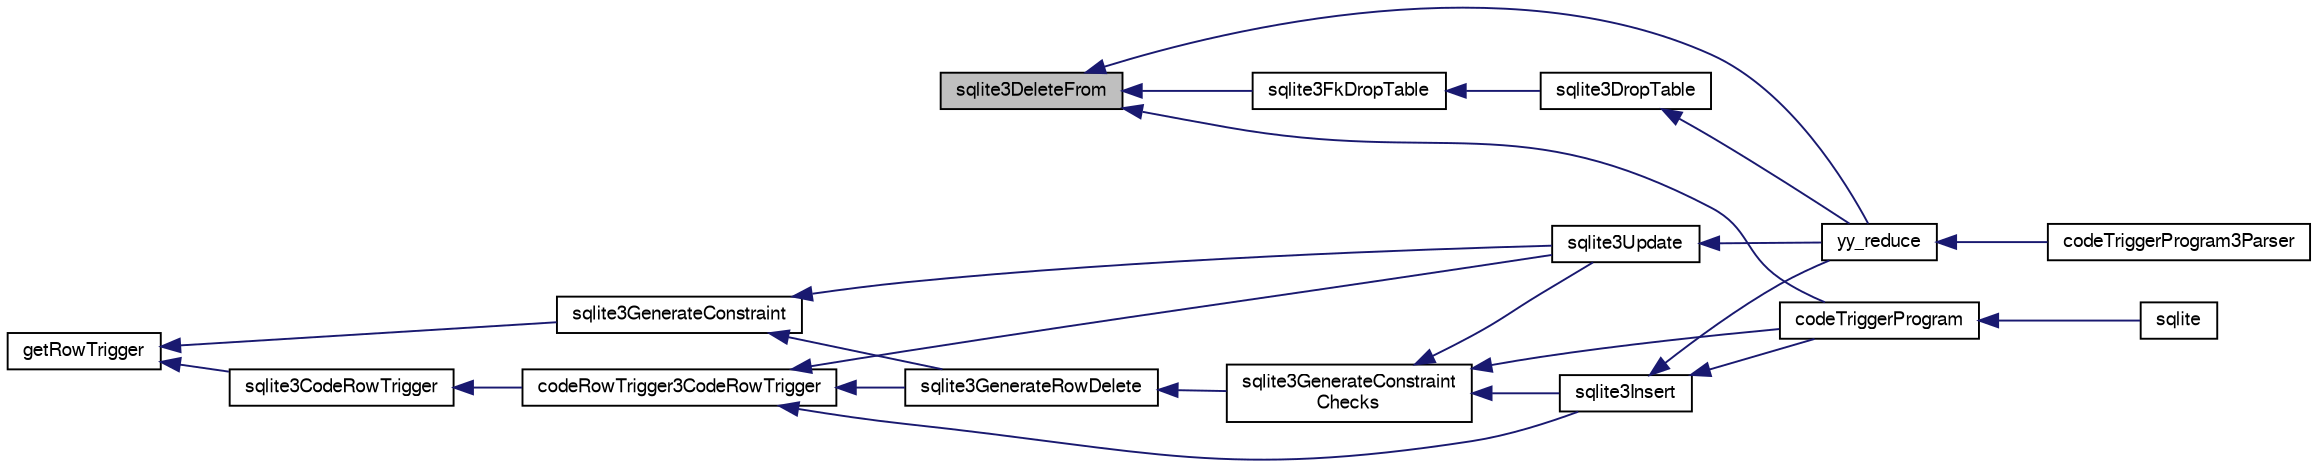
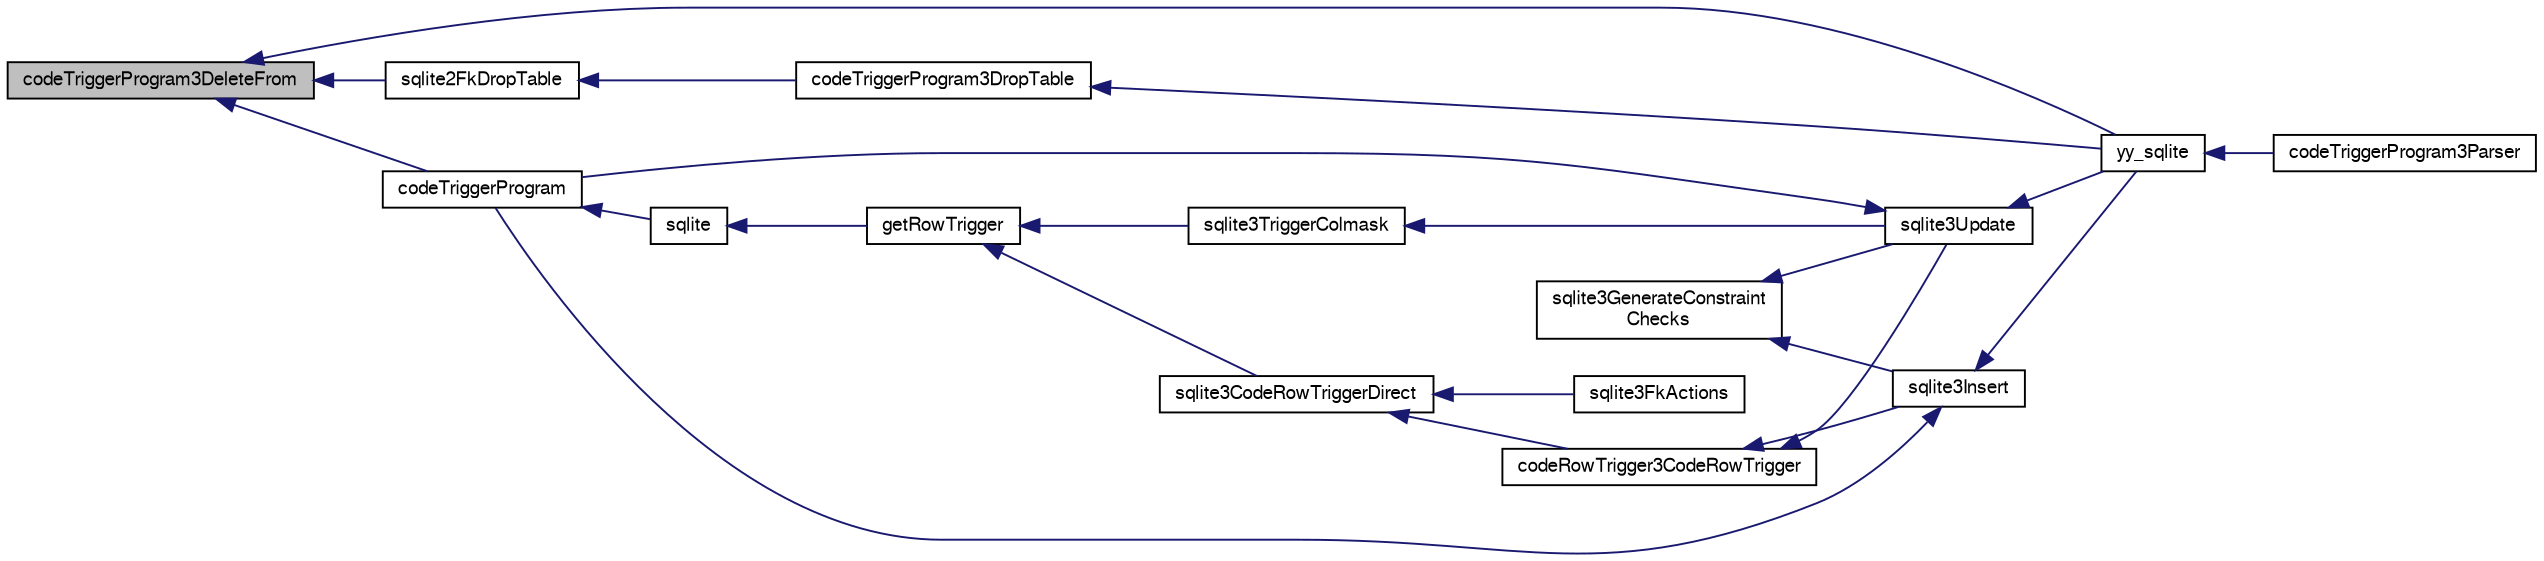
(1032, 91) -> (161, 80)
(1349, 91) -> (482, 80)
(1626, 91) -> (944, 80)
none -> (807, 226)
(1879, 242) -> (2153, 153)
(679, 315) -> (1297, 226)
(1635, 344) -> (1225, 153)
(342, 388) -> (1297, 394)
(1032, 388) -> none
none -> (1659, 394)
